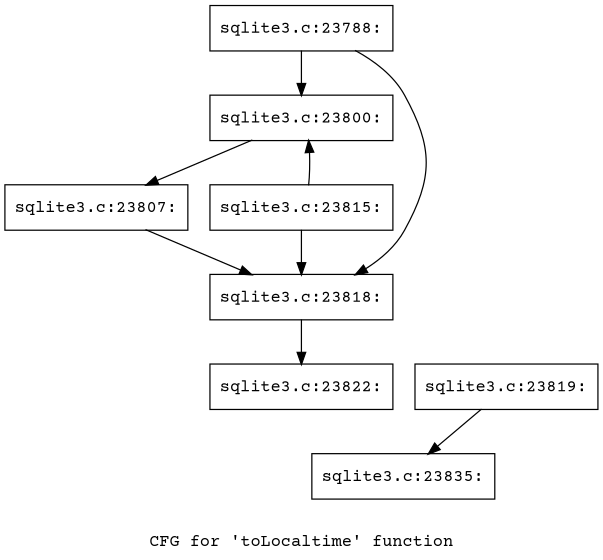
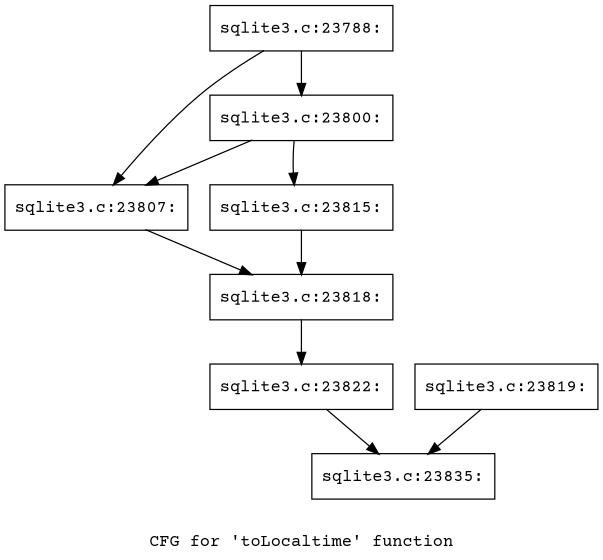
(426, 156) -> (187, 106)
(310, 169) -> (293, 157)
none -> (348, 428)
